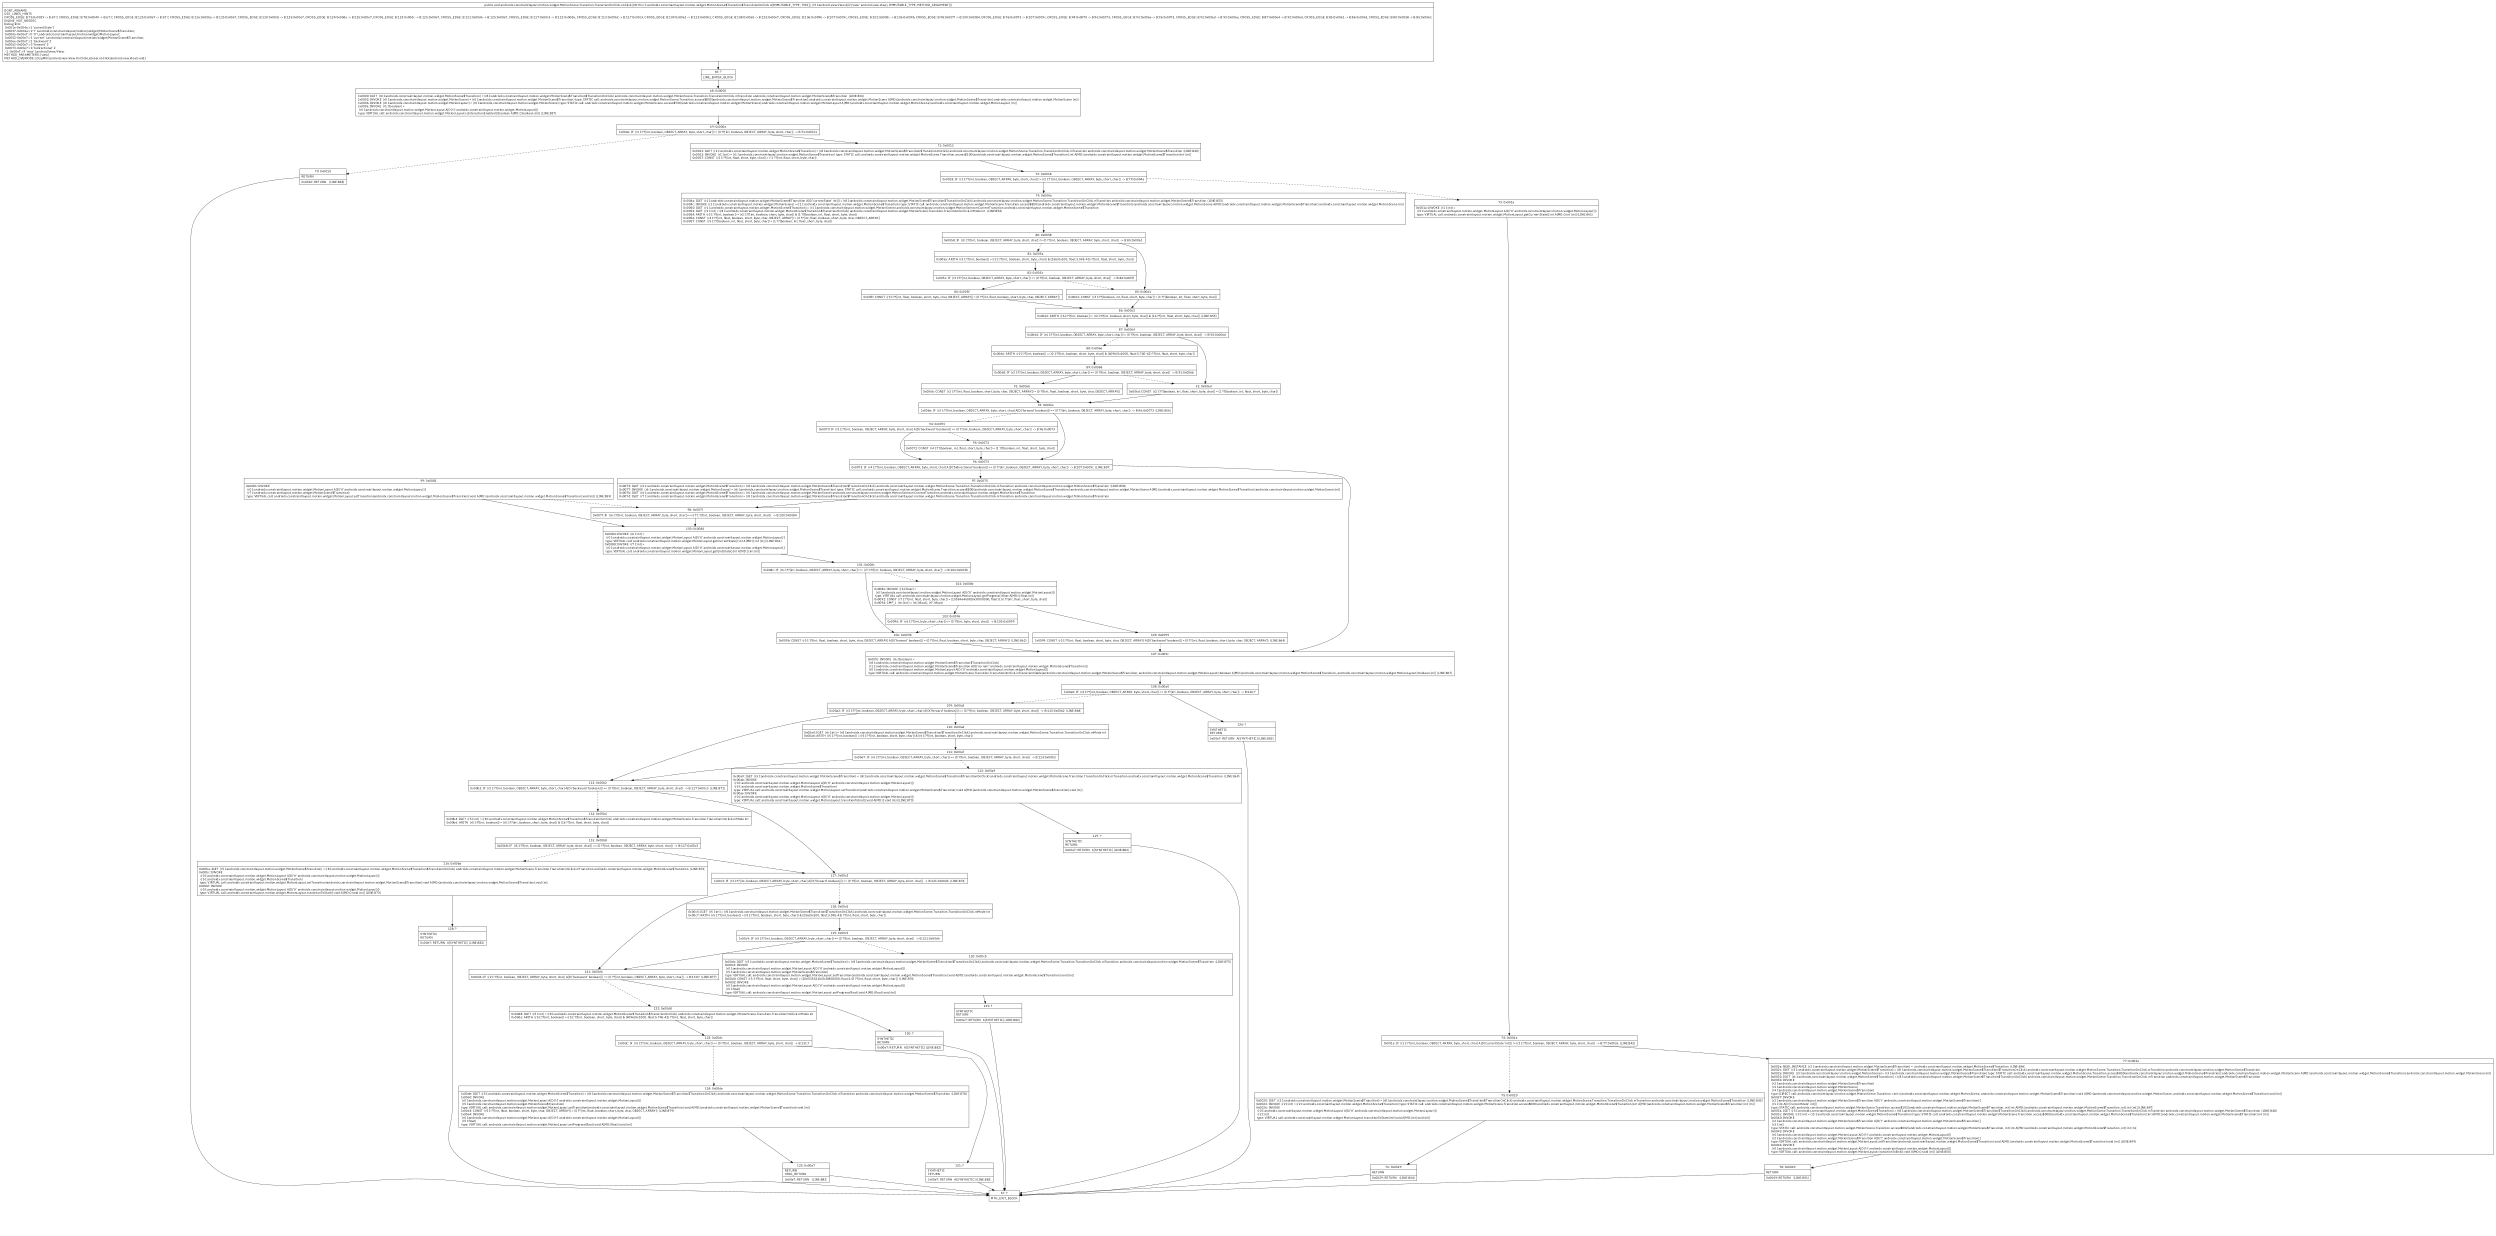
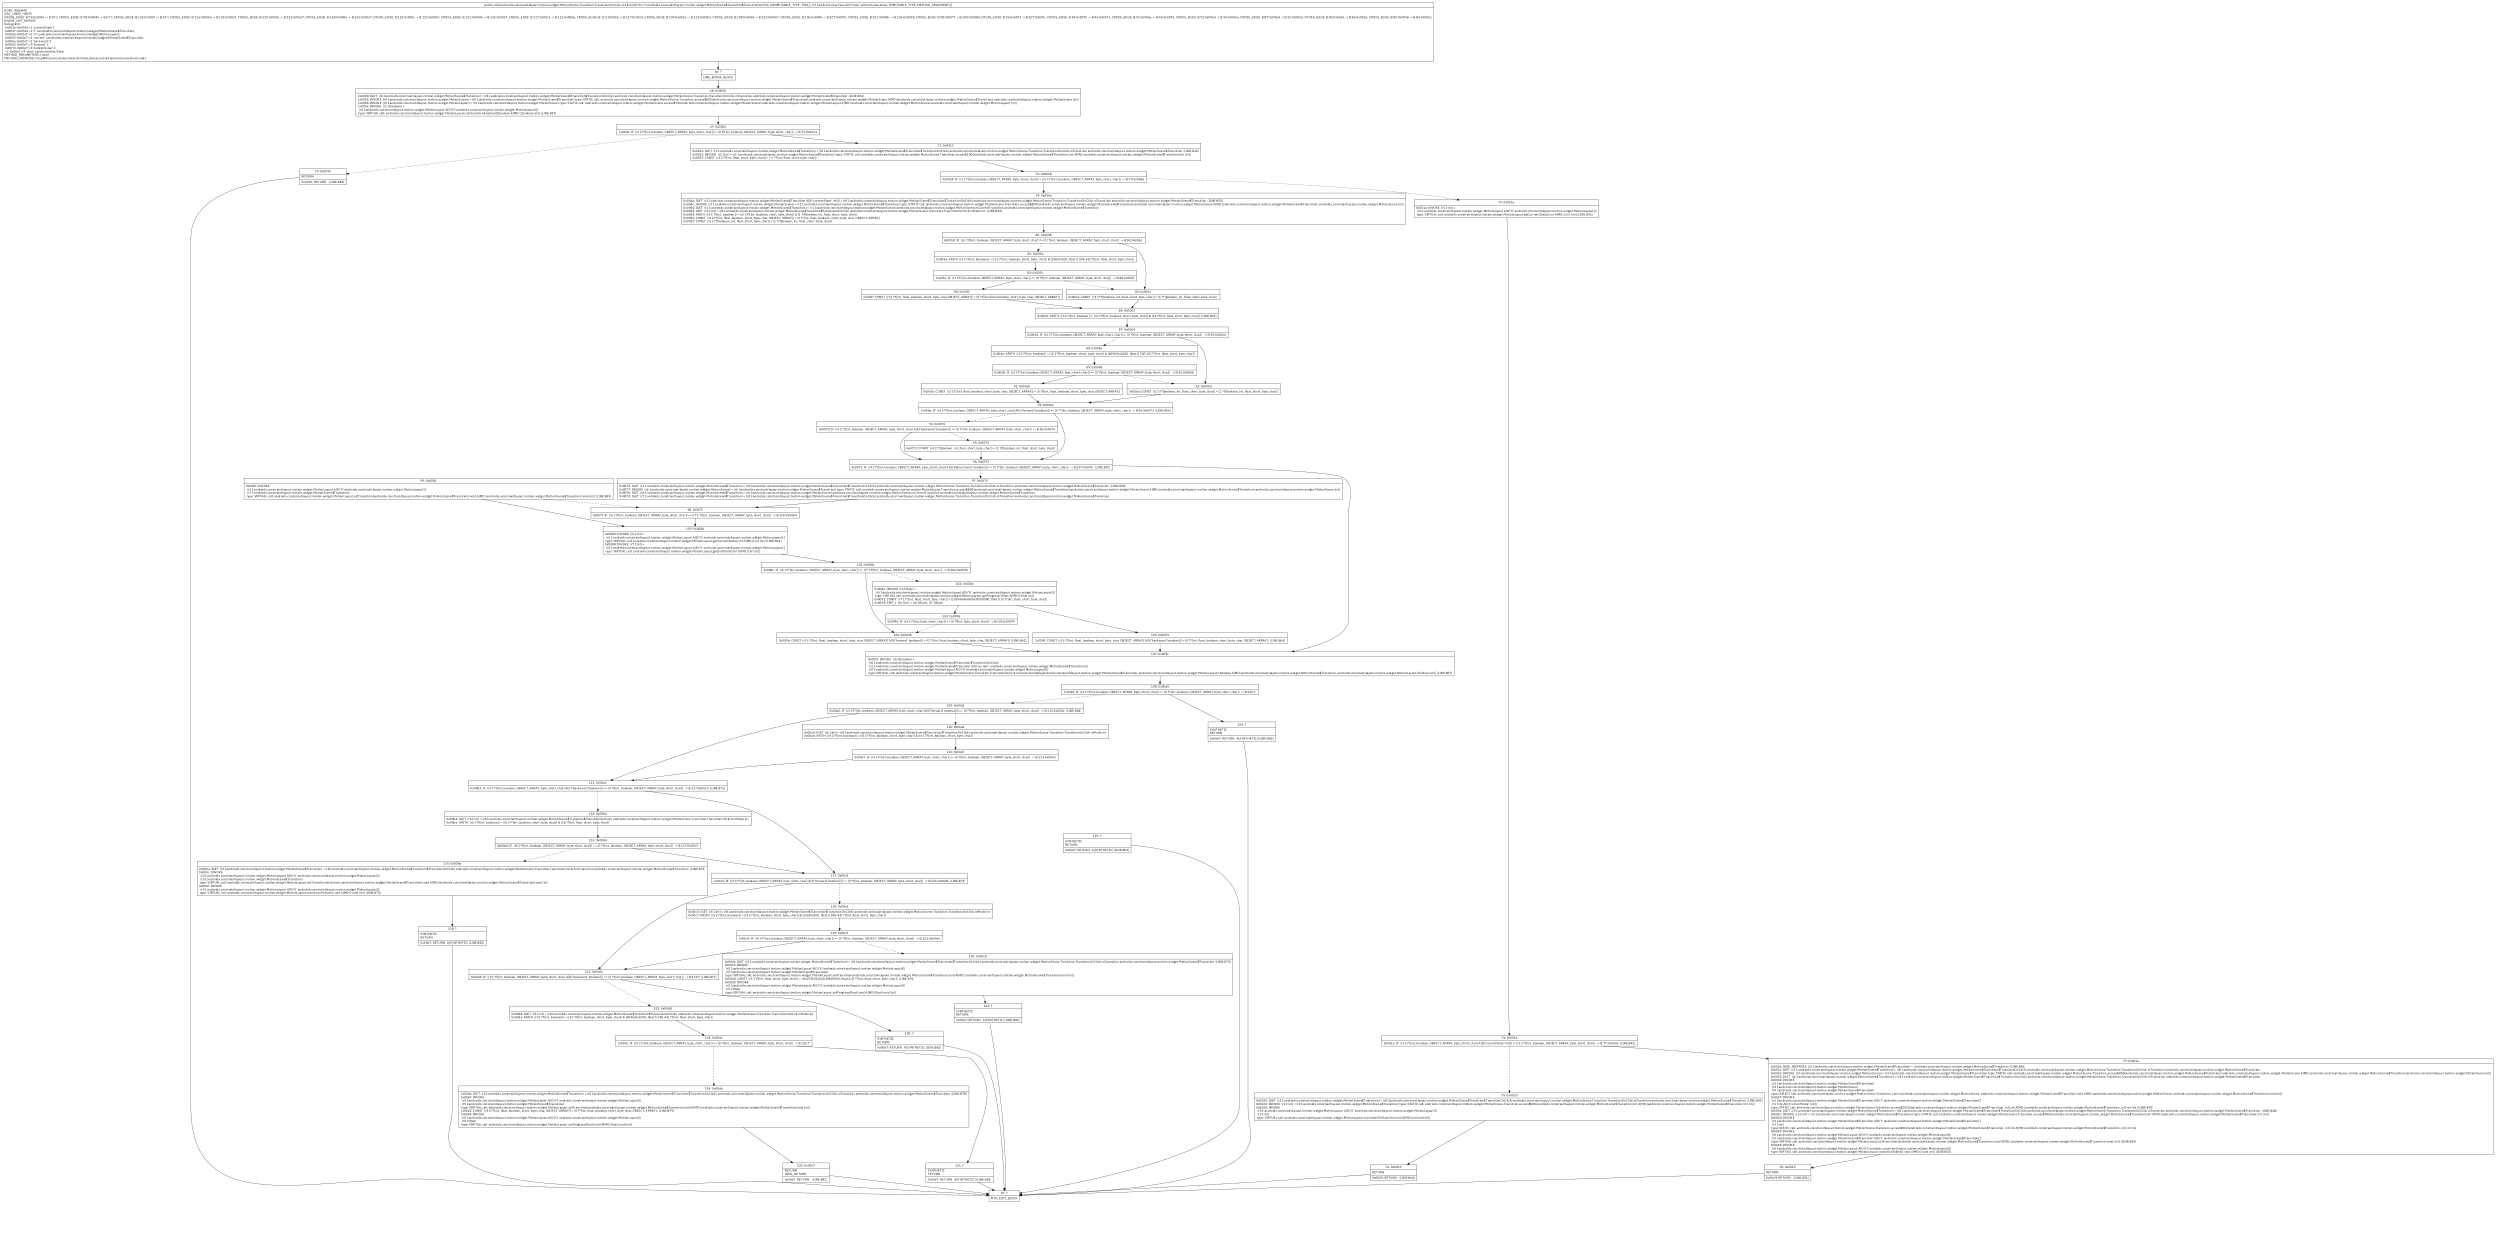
(987, 786) -> none
